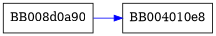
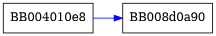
(104, 18) -> (104, 18)
